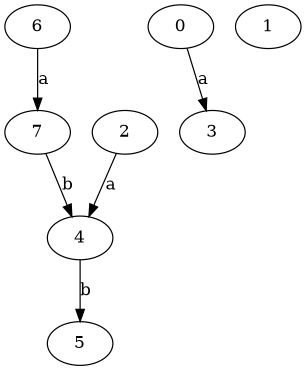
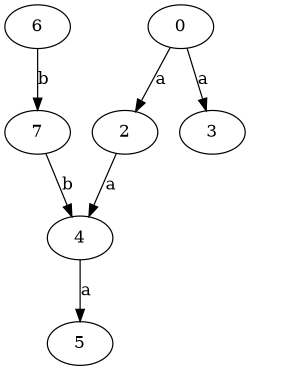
(268, 27) -> none
none -> (156, 74)
(44, 80) -> (44, 80)
(86, 291) -> (86, 291)
